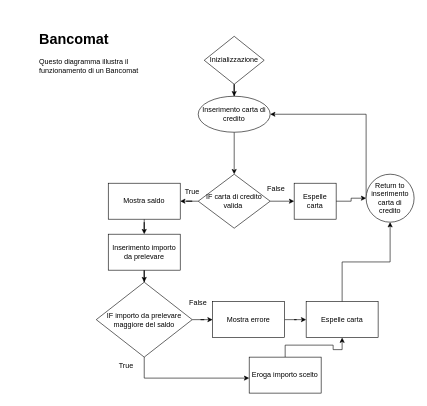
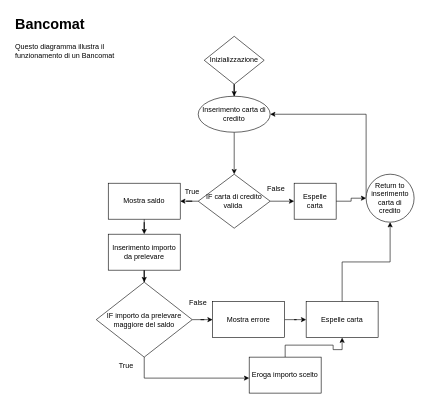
(93, 63) -> (69, 48)
